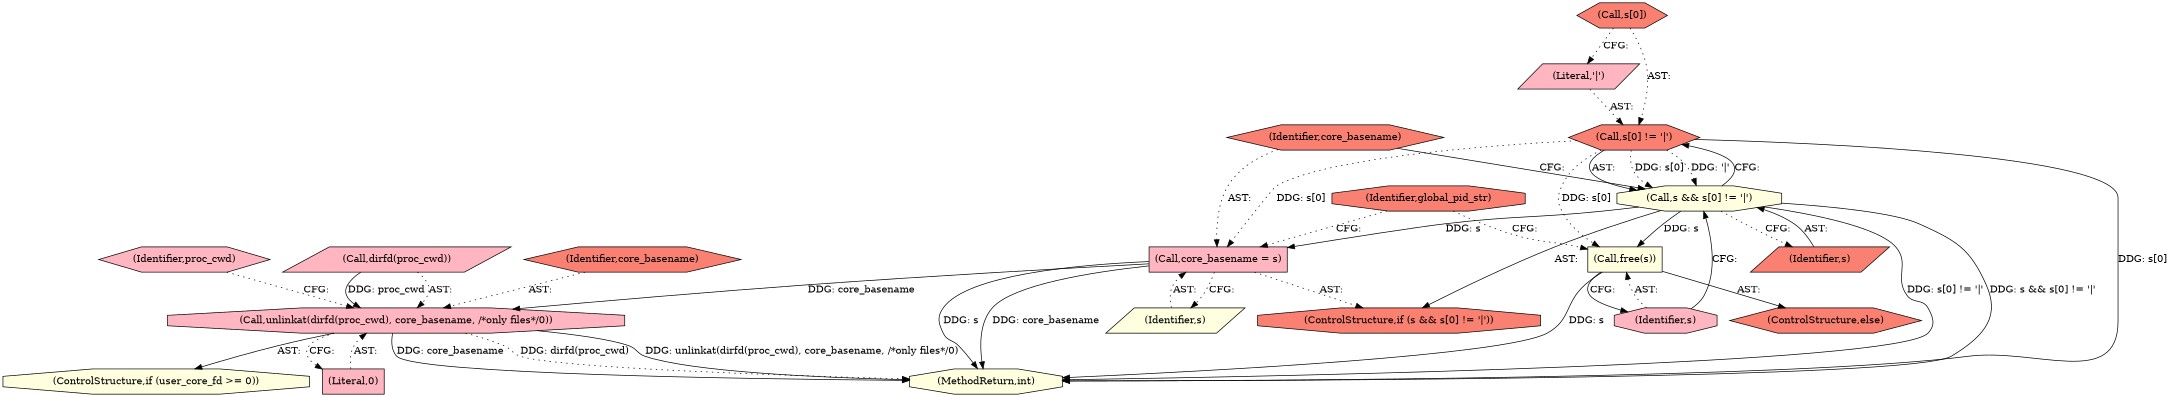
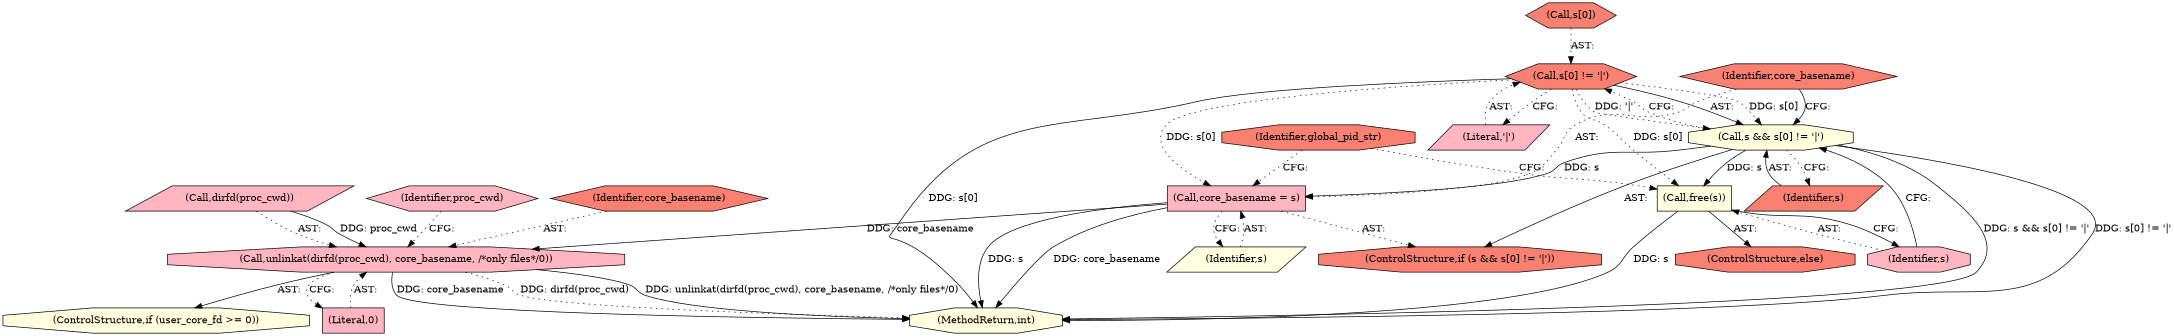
(1602, 43) -> (1529, 104)
(1725, 157) -> (1648, 112)
(1826, 321) -> (1765, 260)
